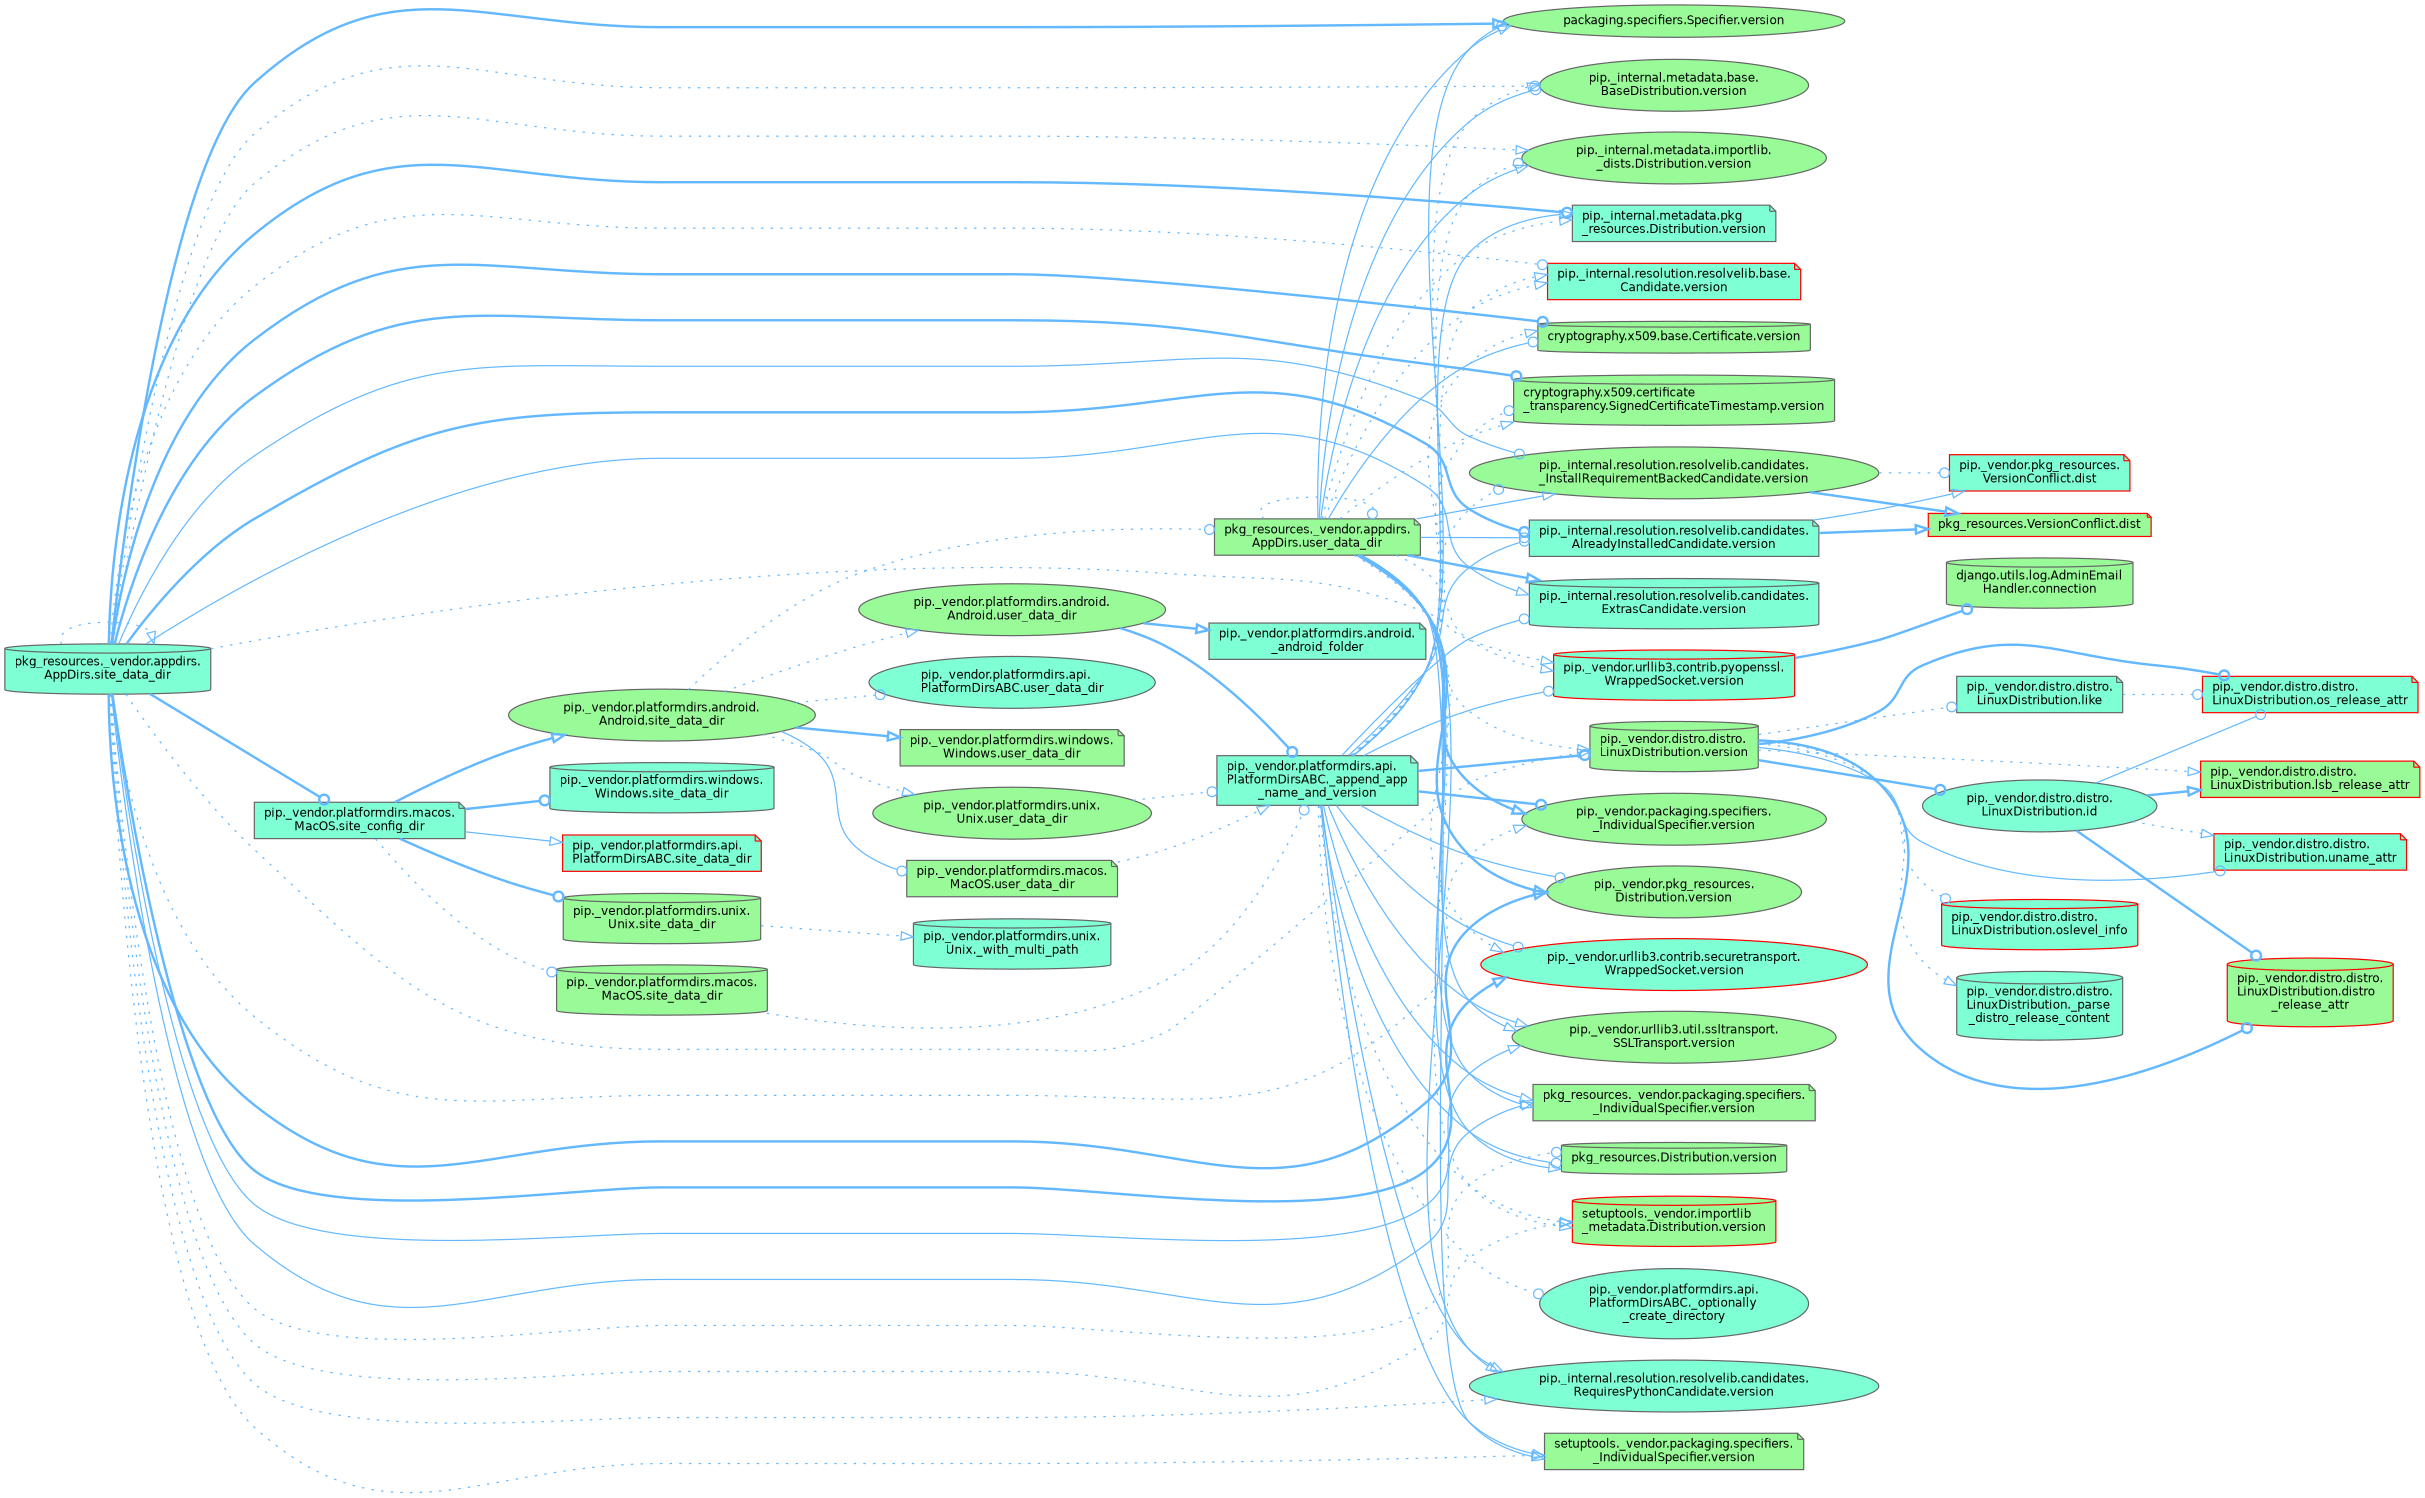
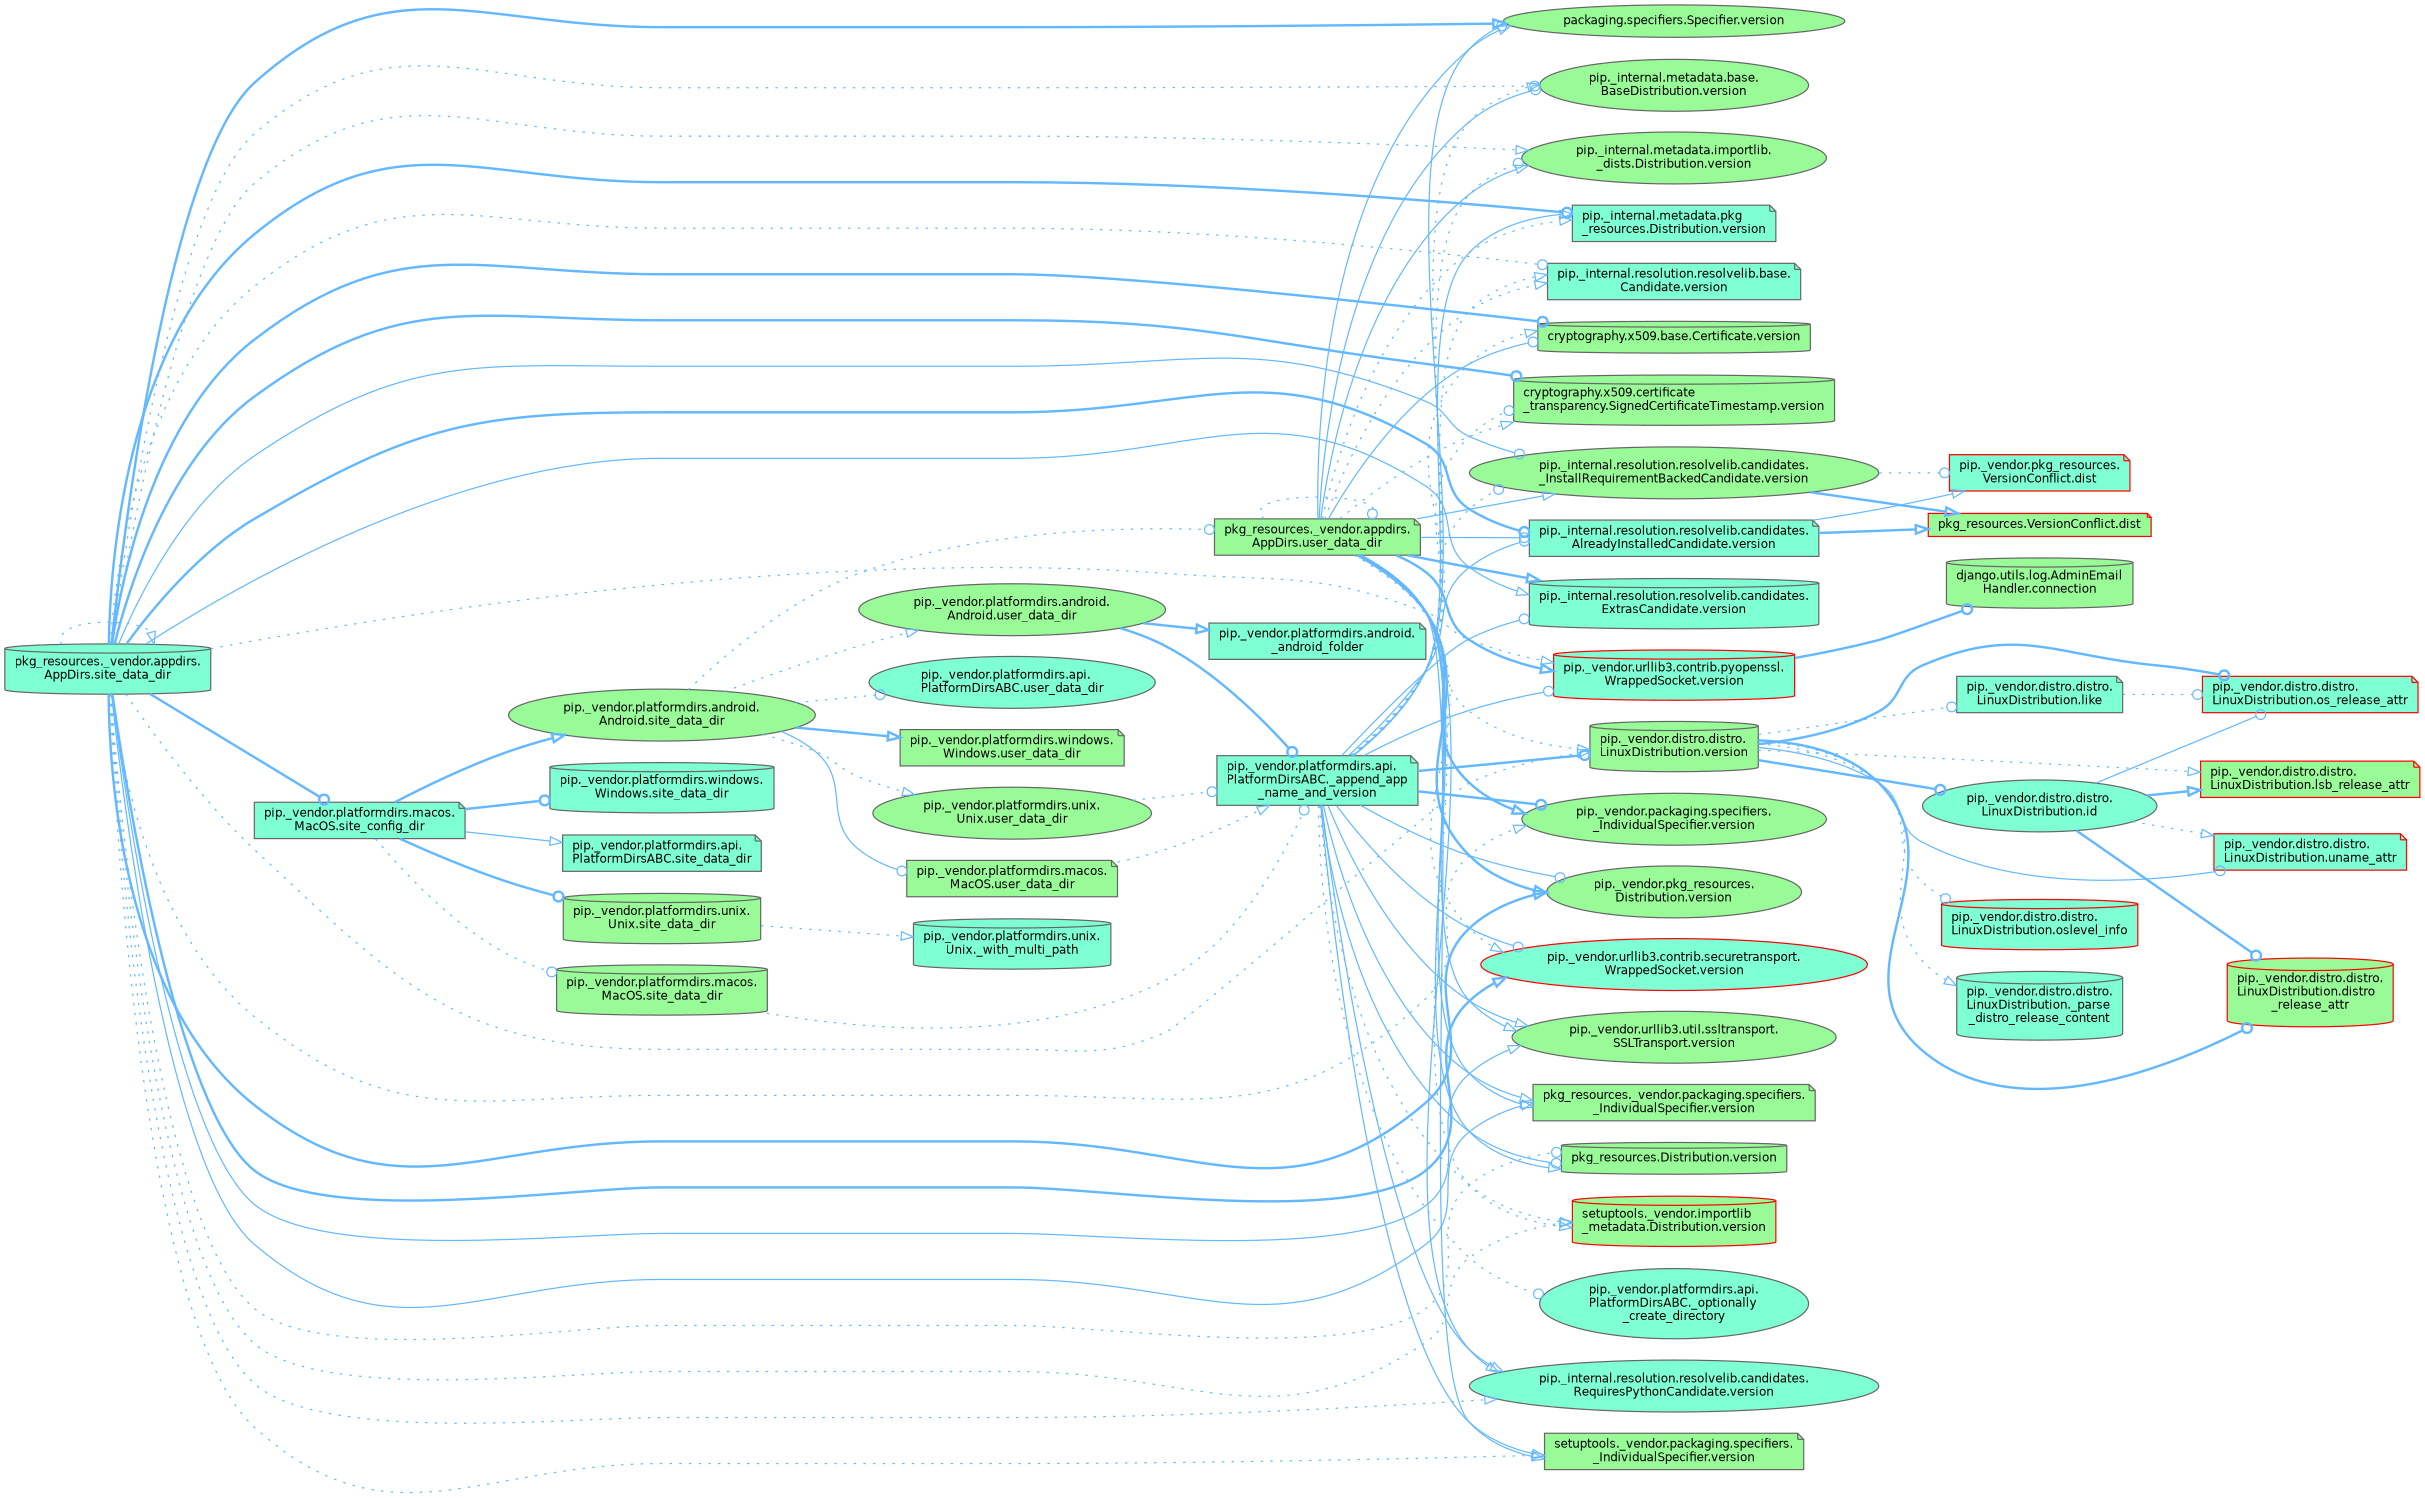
(1674, 281) -> (1674, 281)
(1451, 618) -> (1451, 618)
(662, 853) -> (662, 853)
